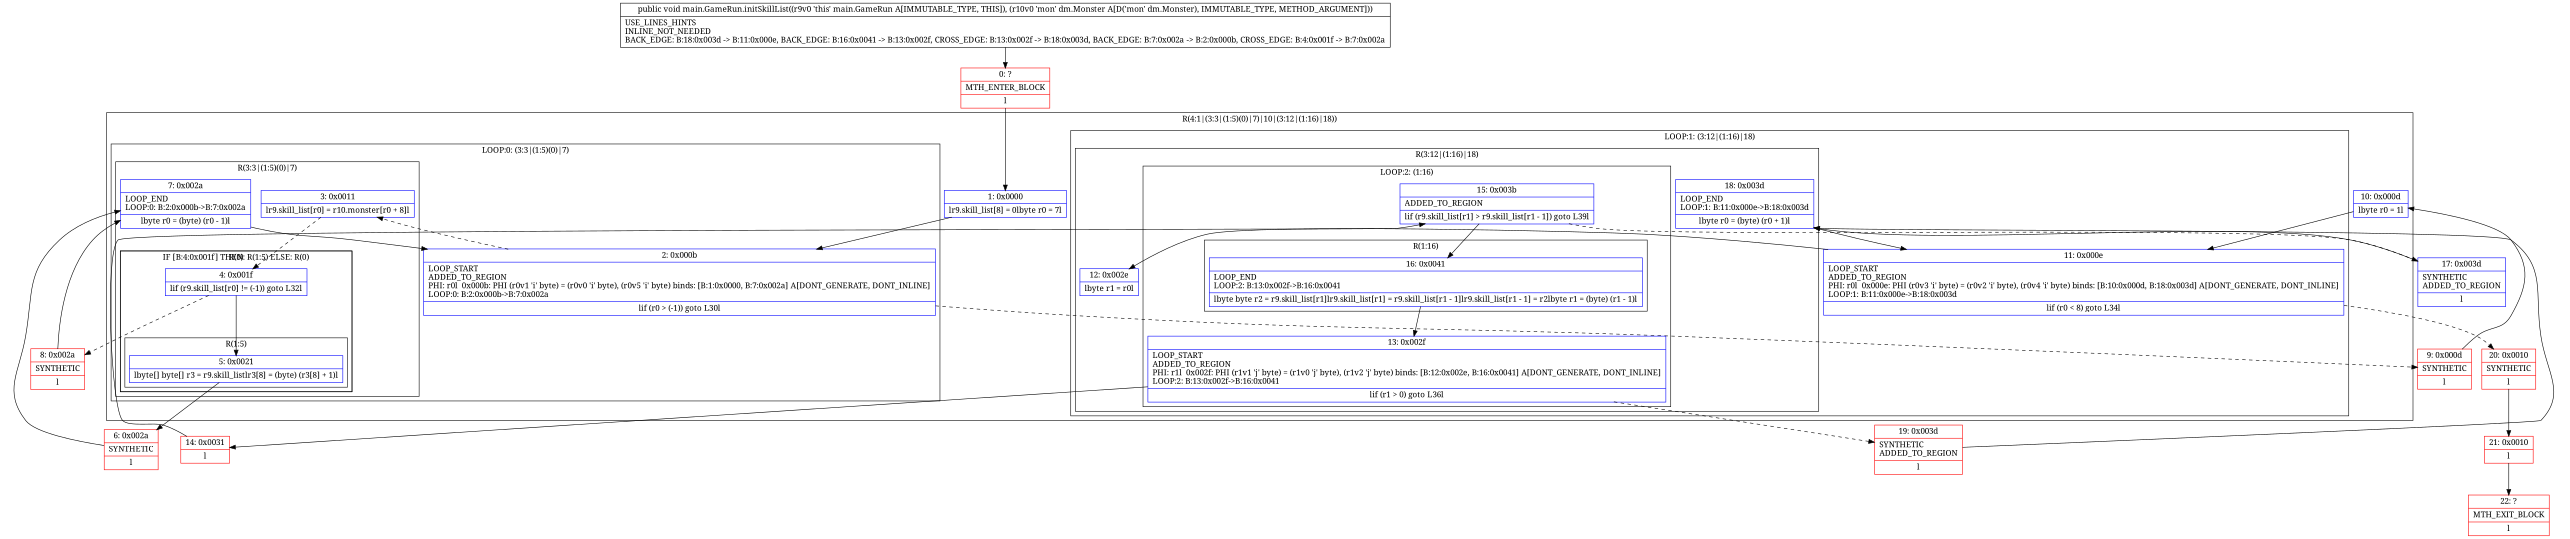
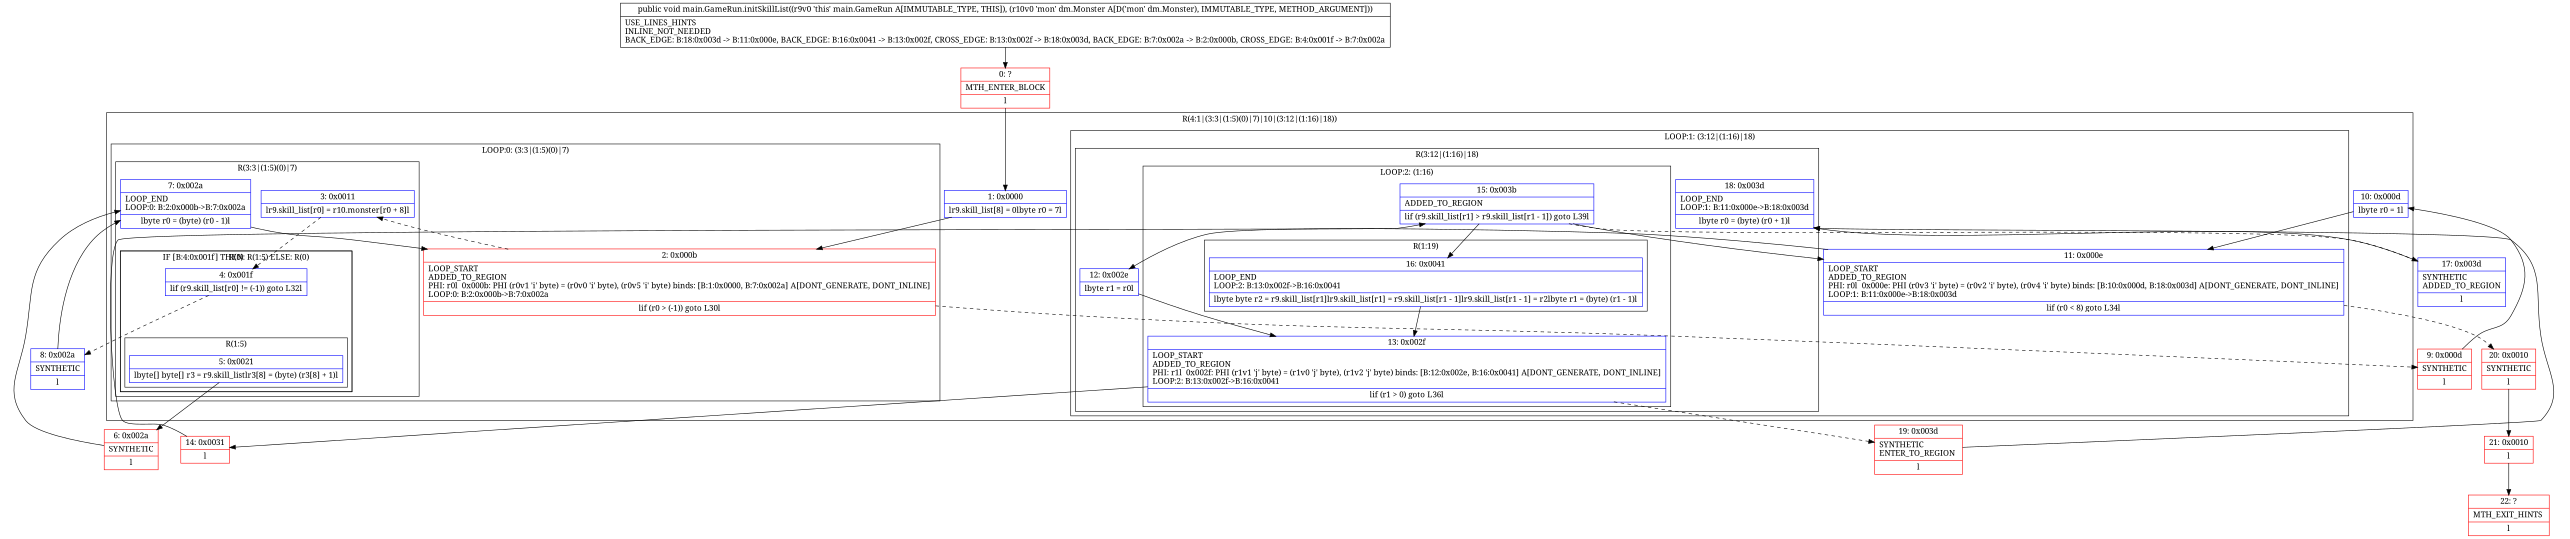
(1857, 238) -> (1695, 244)
(1426, 247) -> (1426, 247)
(680, 282) -> (680, 282)
none -> (1204, 316)
(236, 323) -> none
(58, 369) -> (58, 369)
(1919, 453) -> (1917, 453)
(2509, 515) -> (2508, 515)
